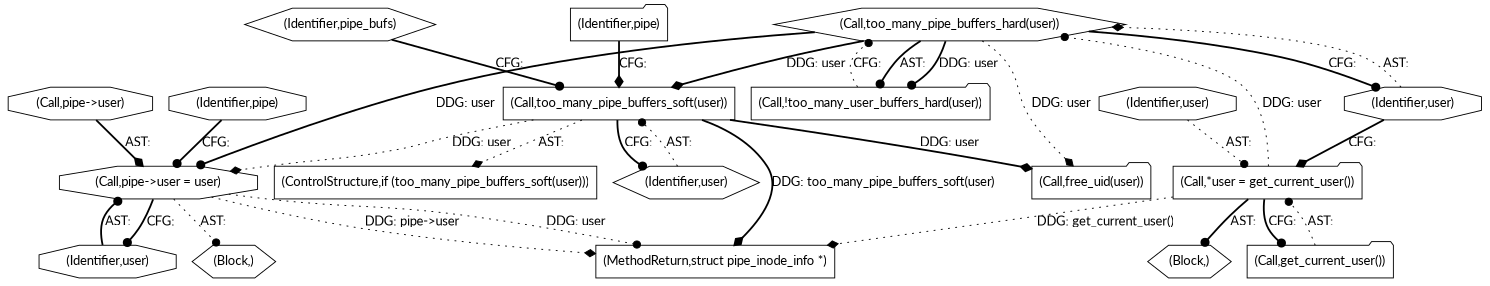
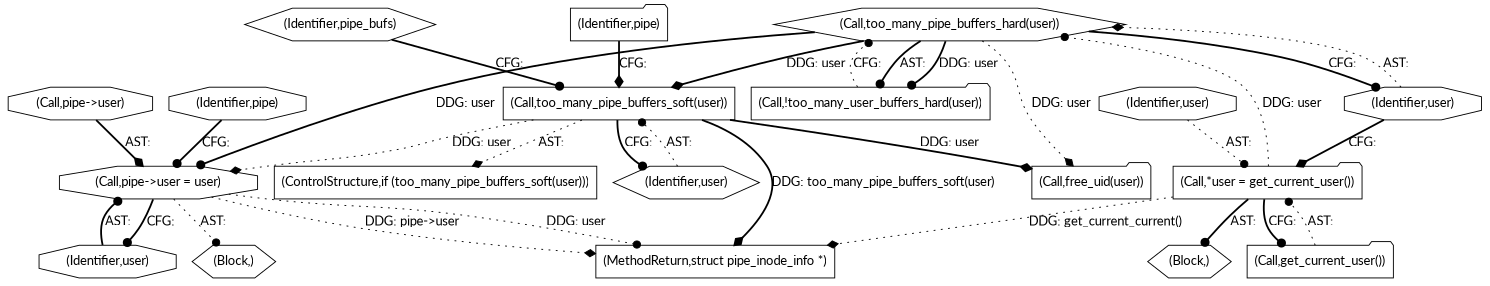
(1105, 222) -> (1105, 222)
